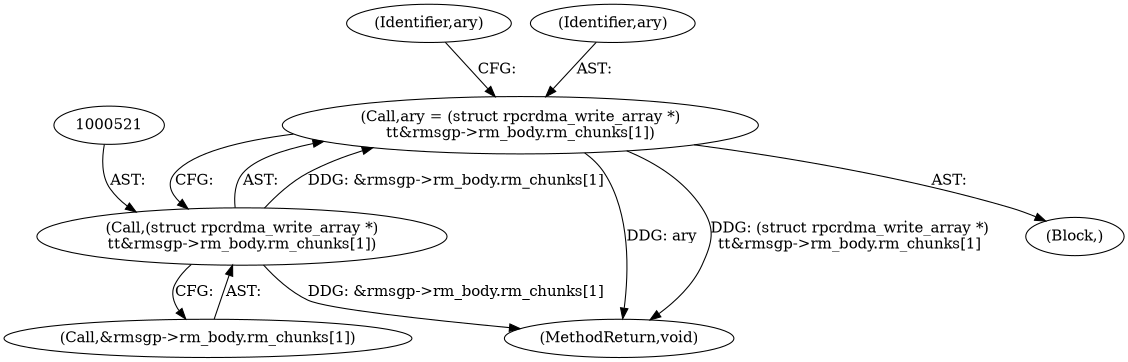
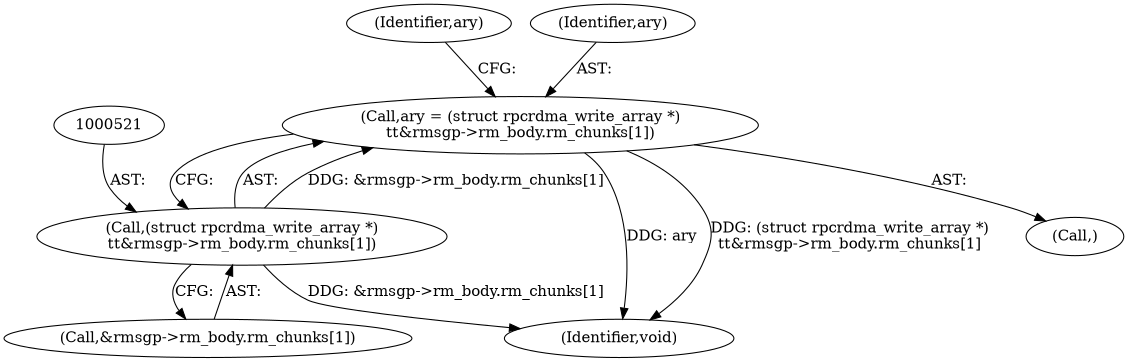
(1075, 237) -> (1075, 237)
(619, 338) -> (619, 338)
